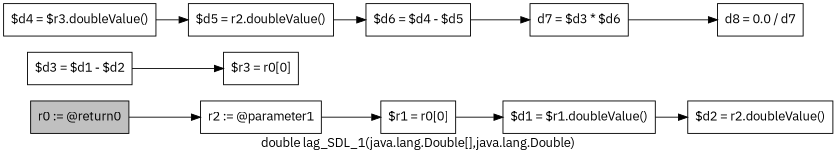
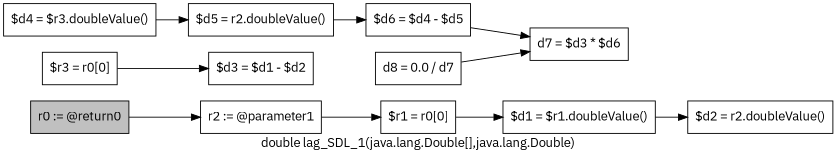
(668, 20) -> (491, 58)
(173, 69) -> (158, 69)
